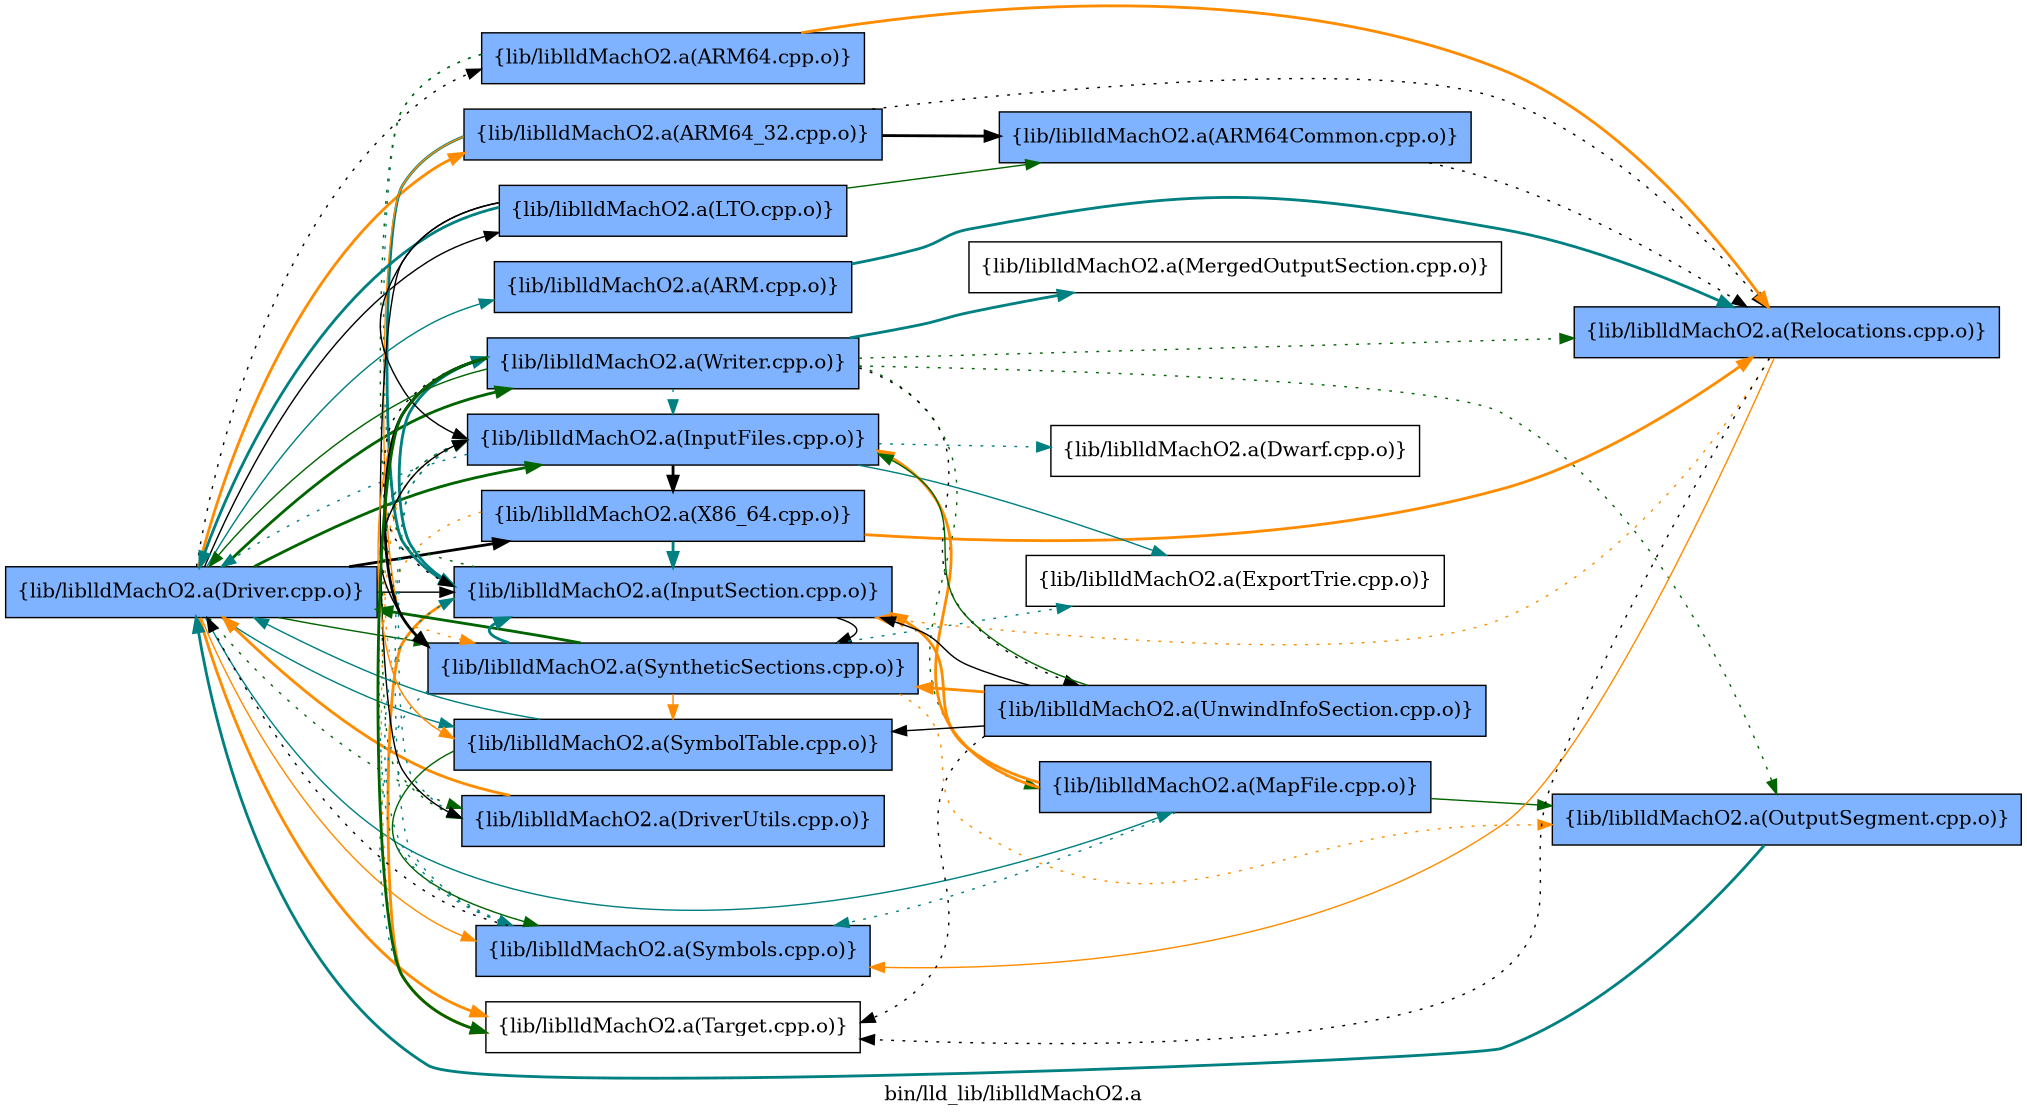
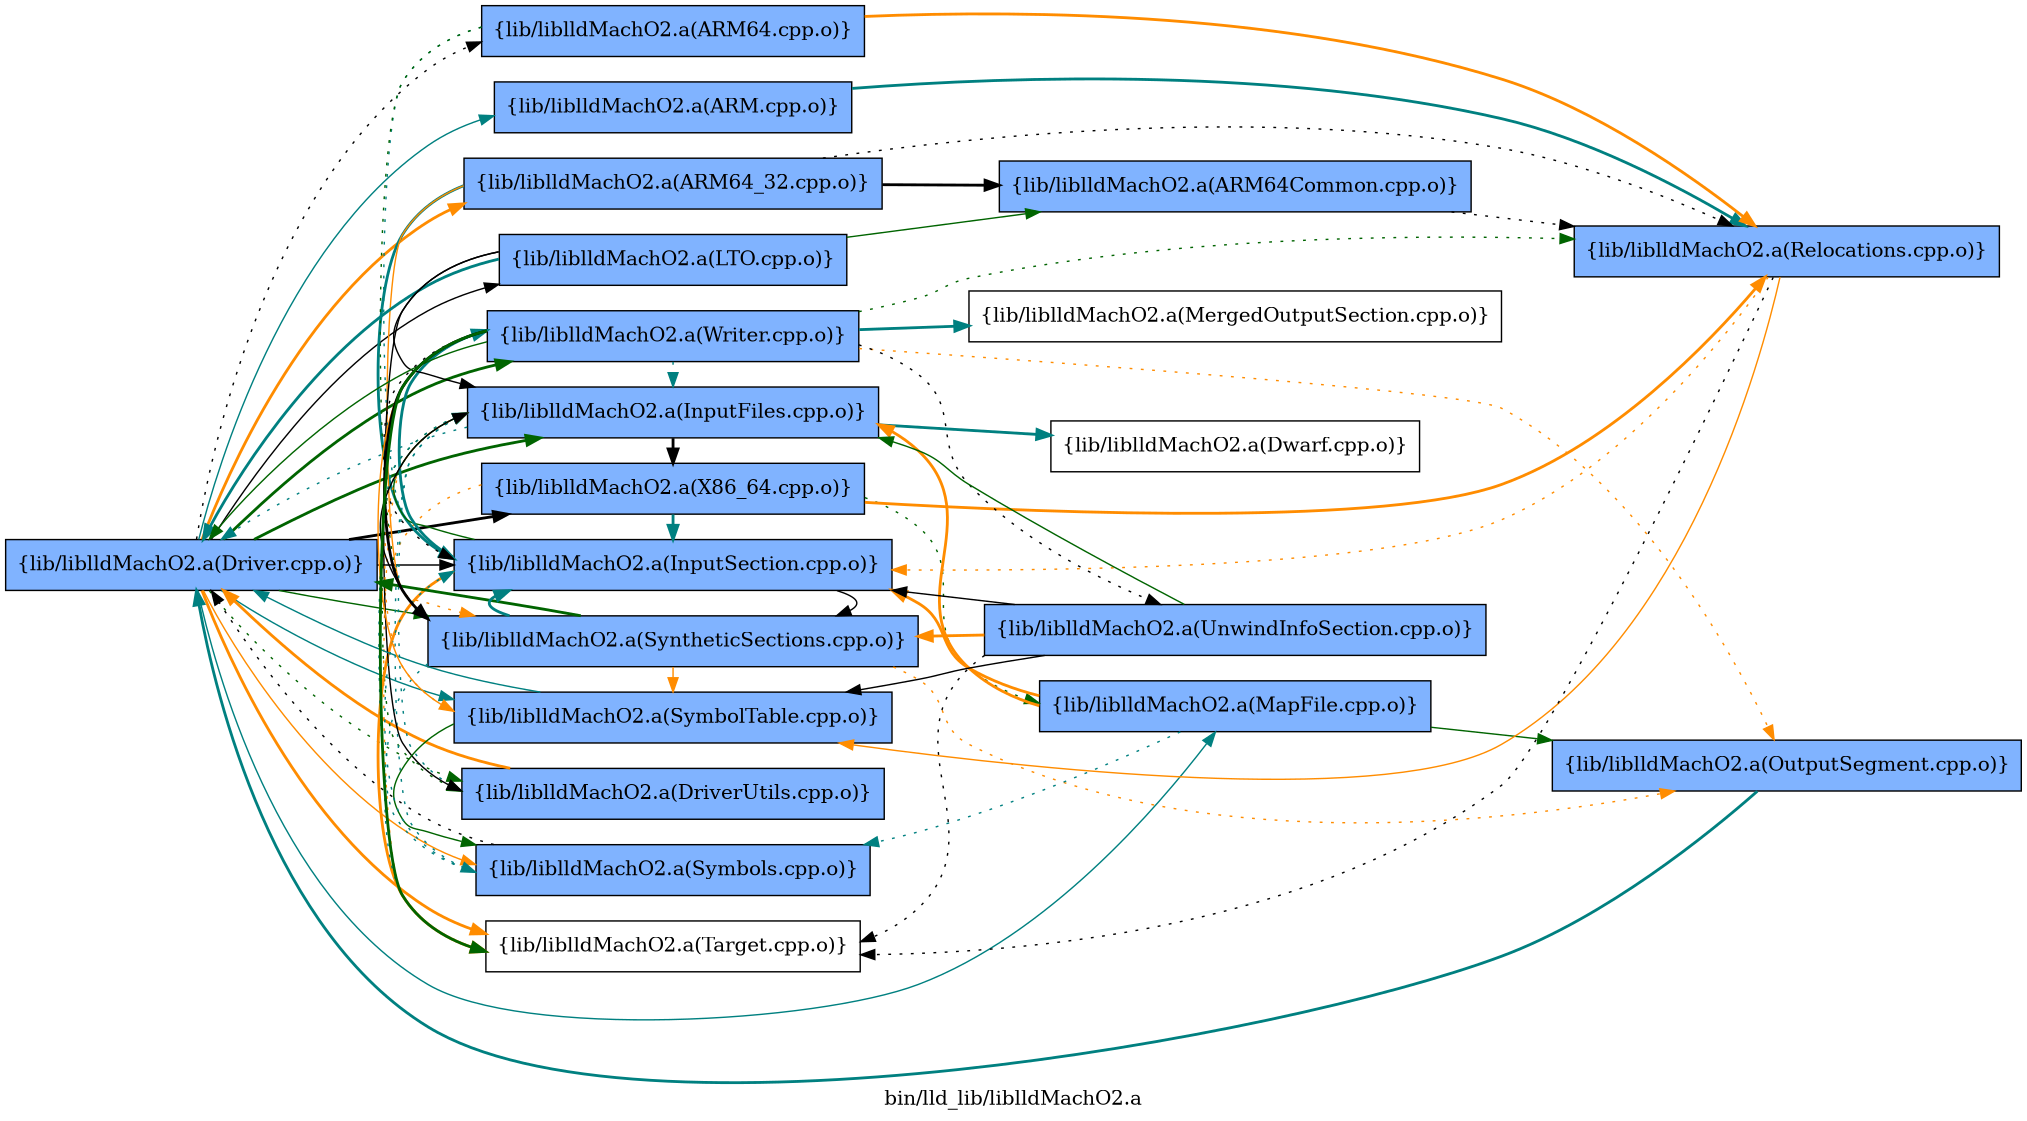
(1413, 394) -> (1391, 392)
(958, 445) -> (958, 430)
(955, 512) -> (933, 545)
(394, 520) -> (394, 493)
(1235, 581) -> none
(1459, 850) -> (1456, 761)
